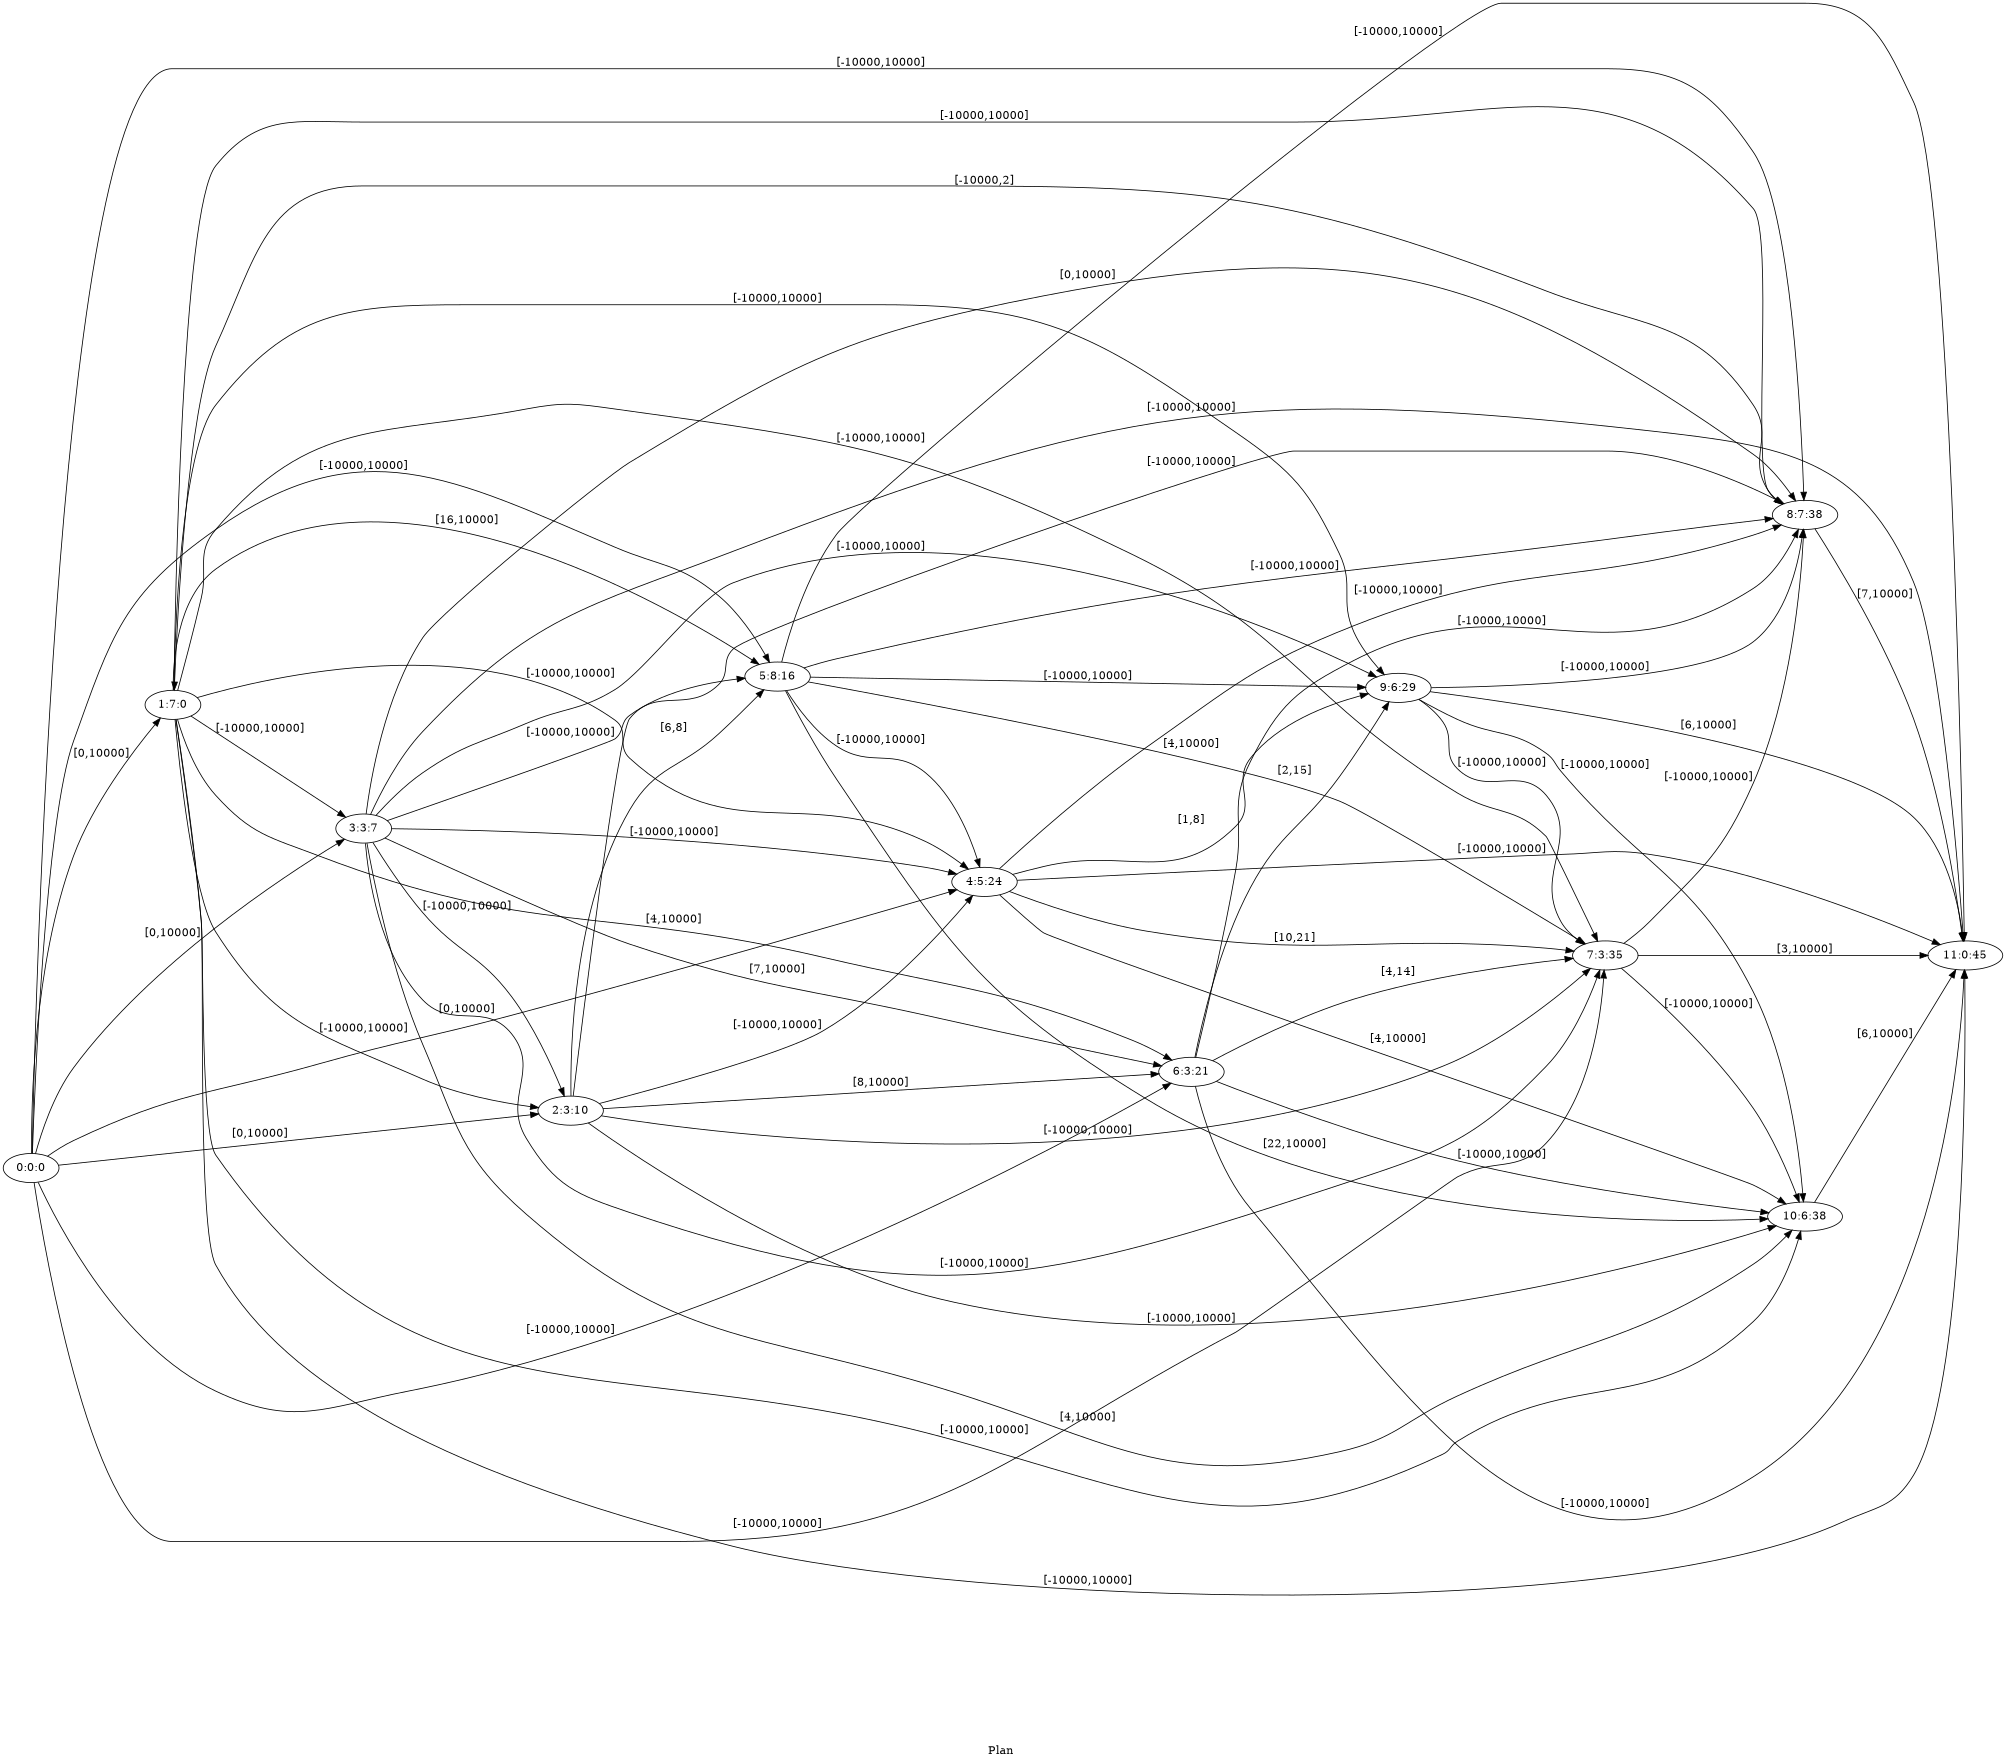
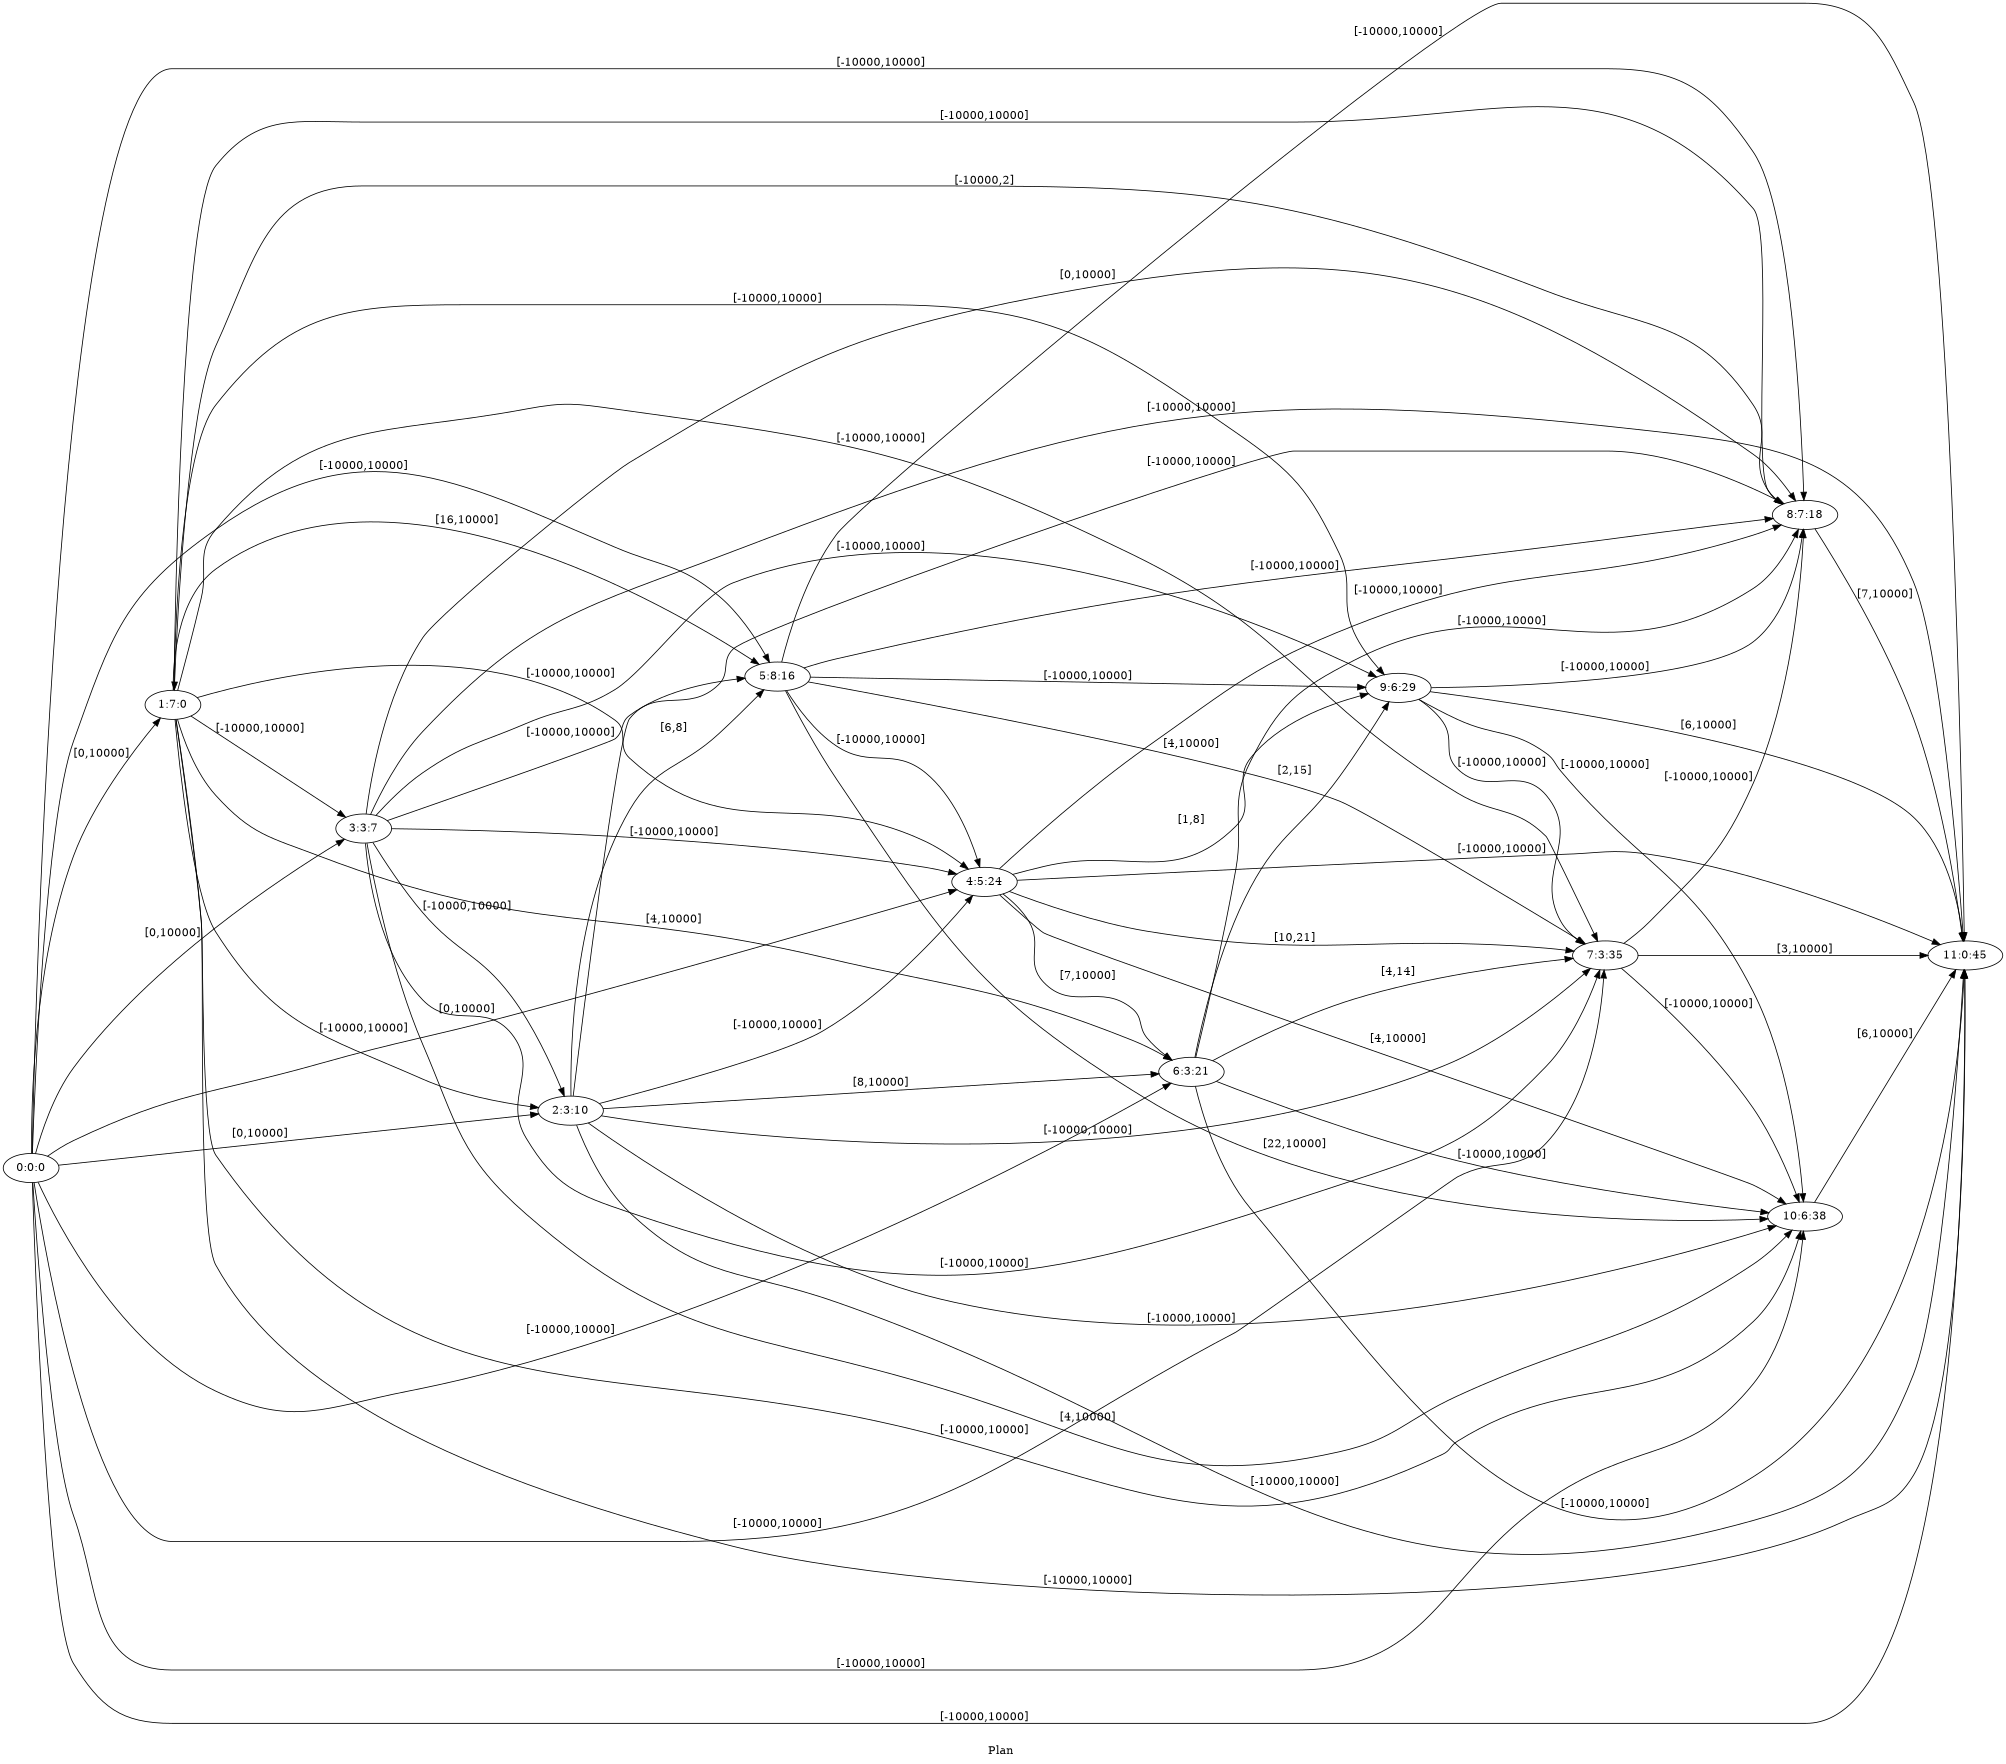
(1805, 515) -> (1805, 515)
(760, 981) -> (1065, 995)
none -> (1421, 1542)
none -> (820, 1670)
none -> (1082, 1723)
